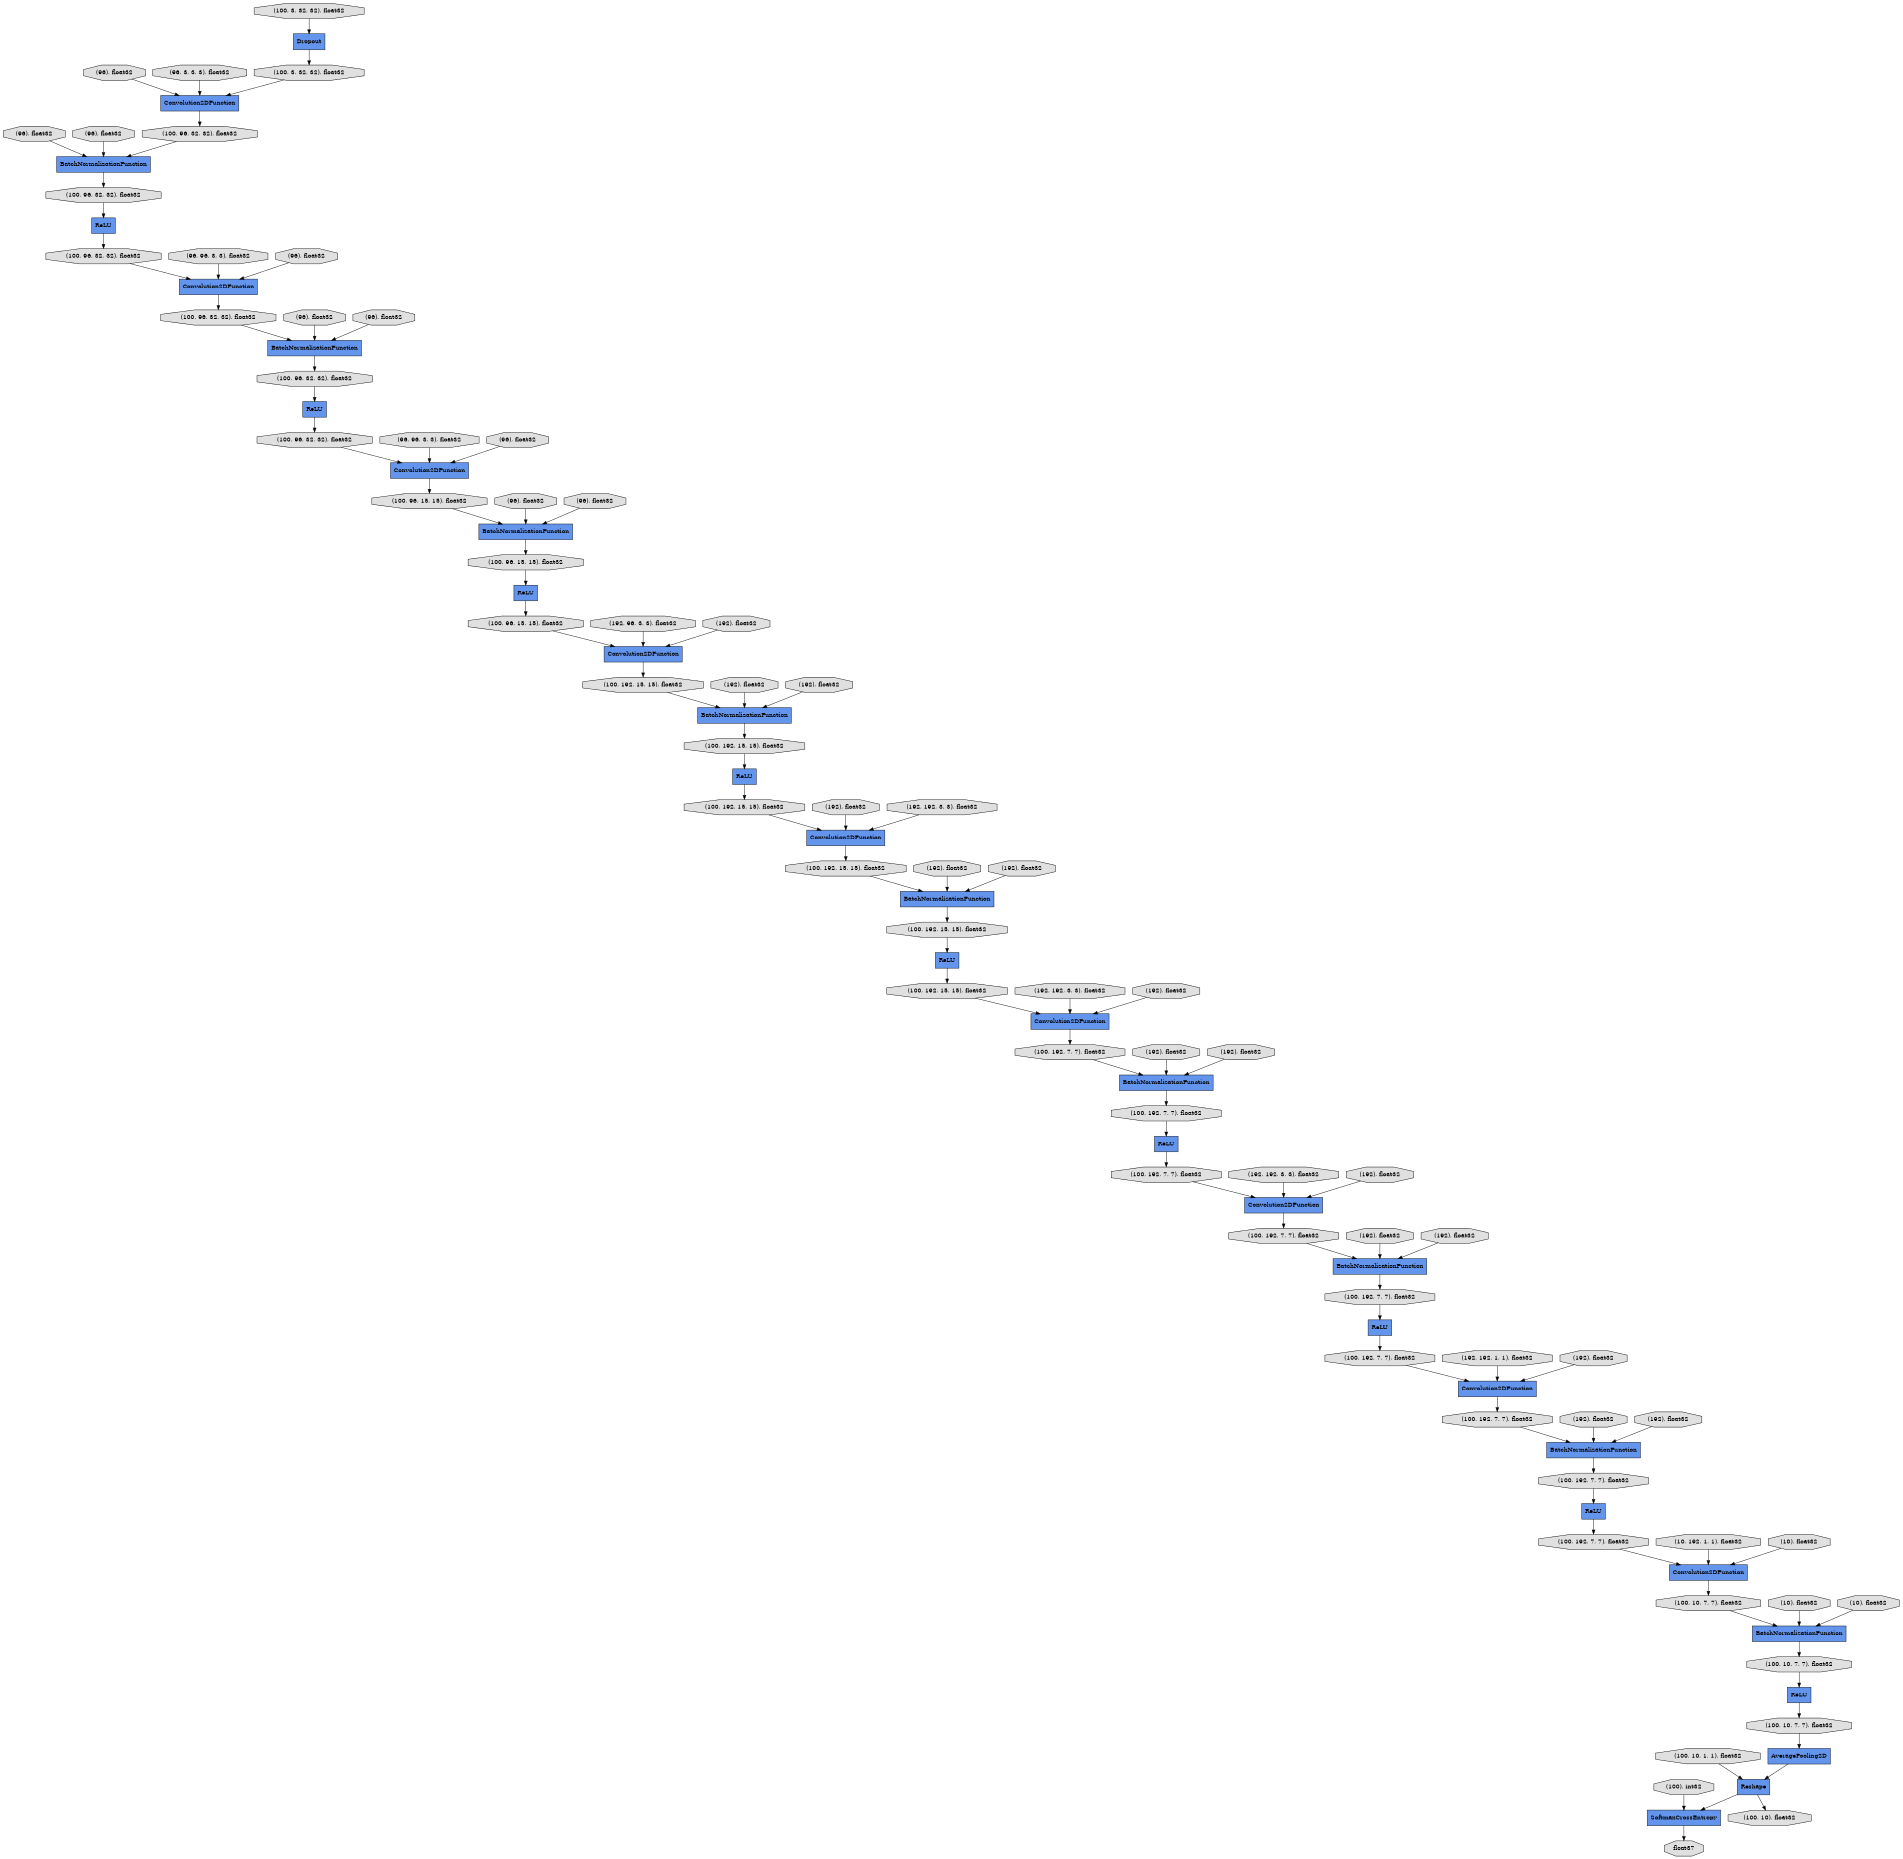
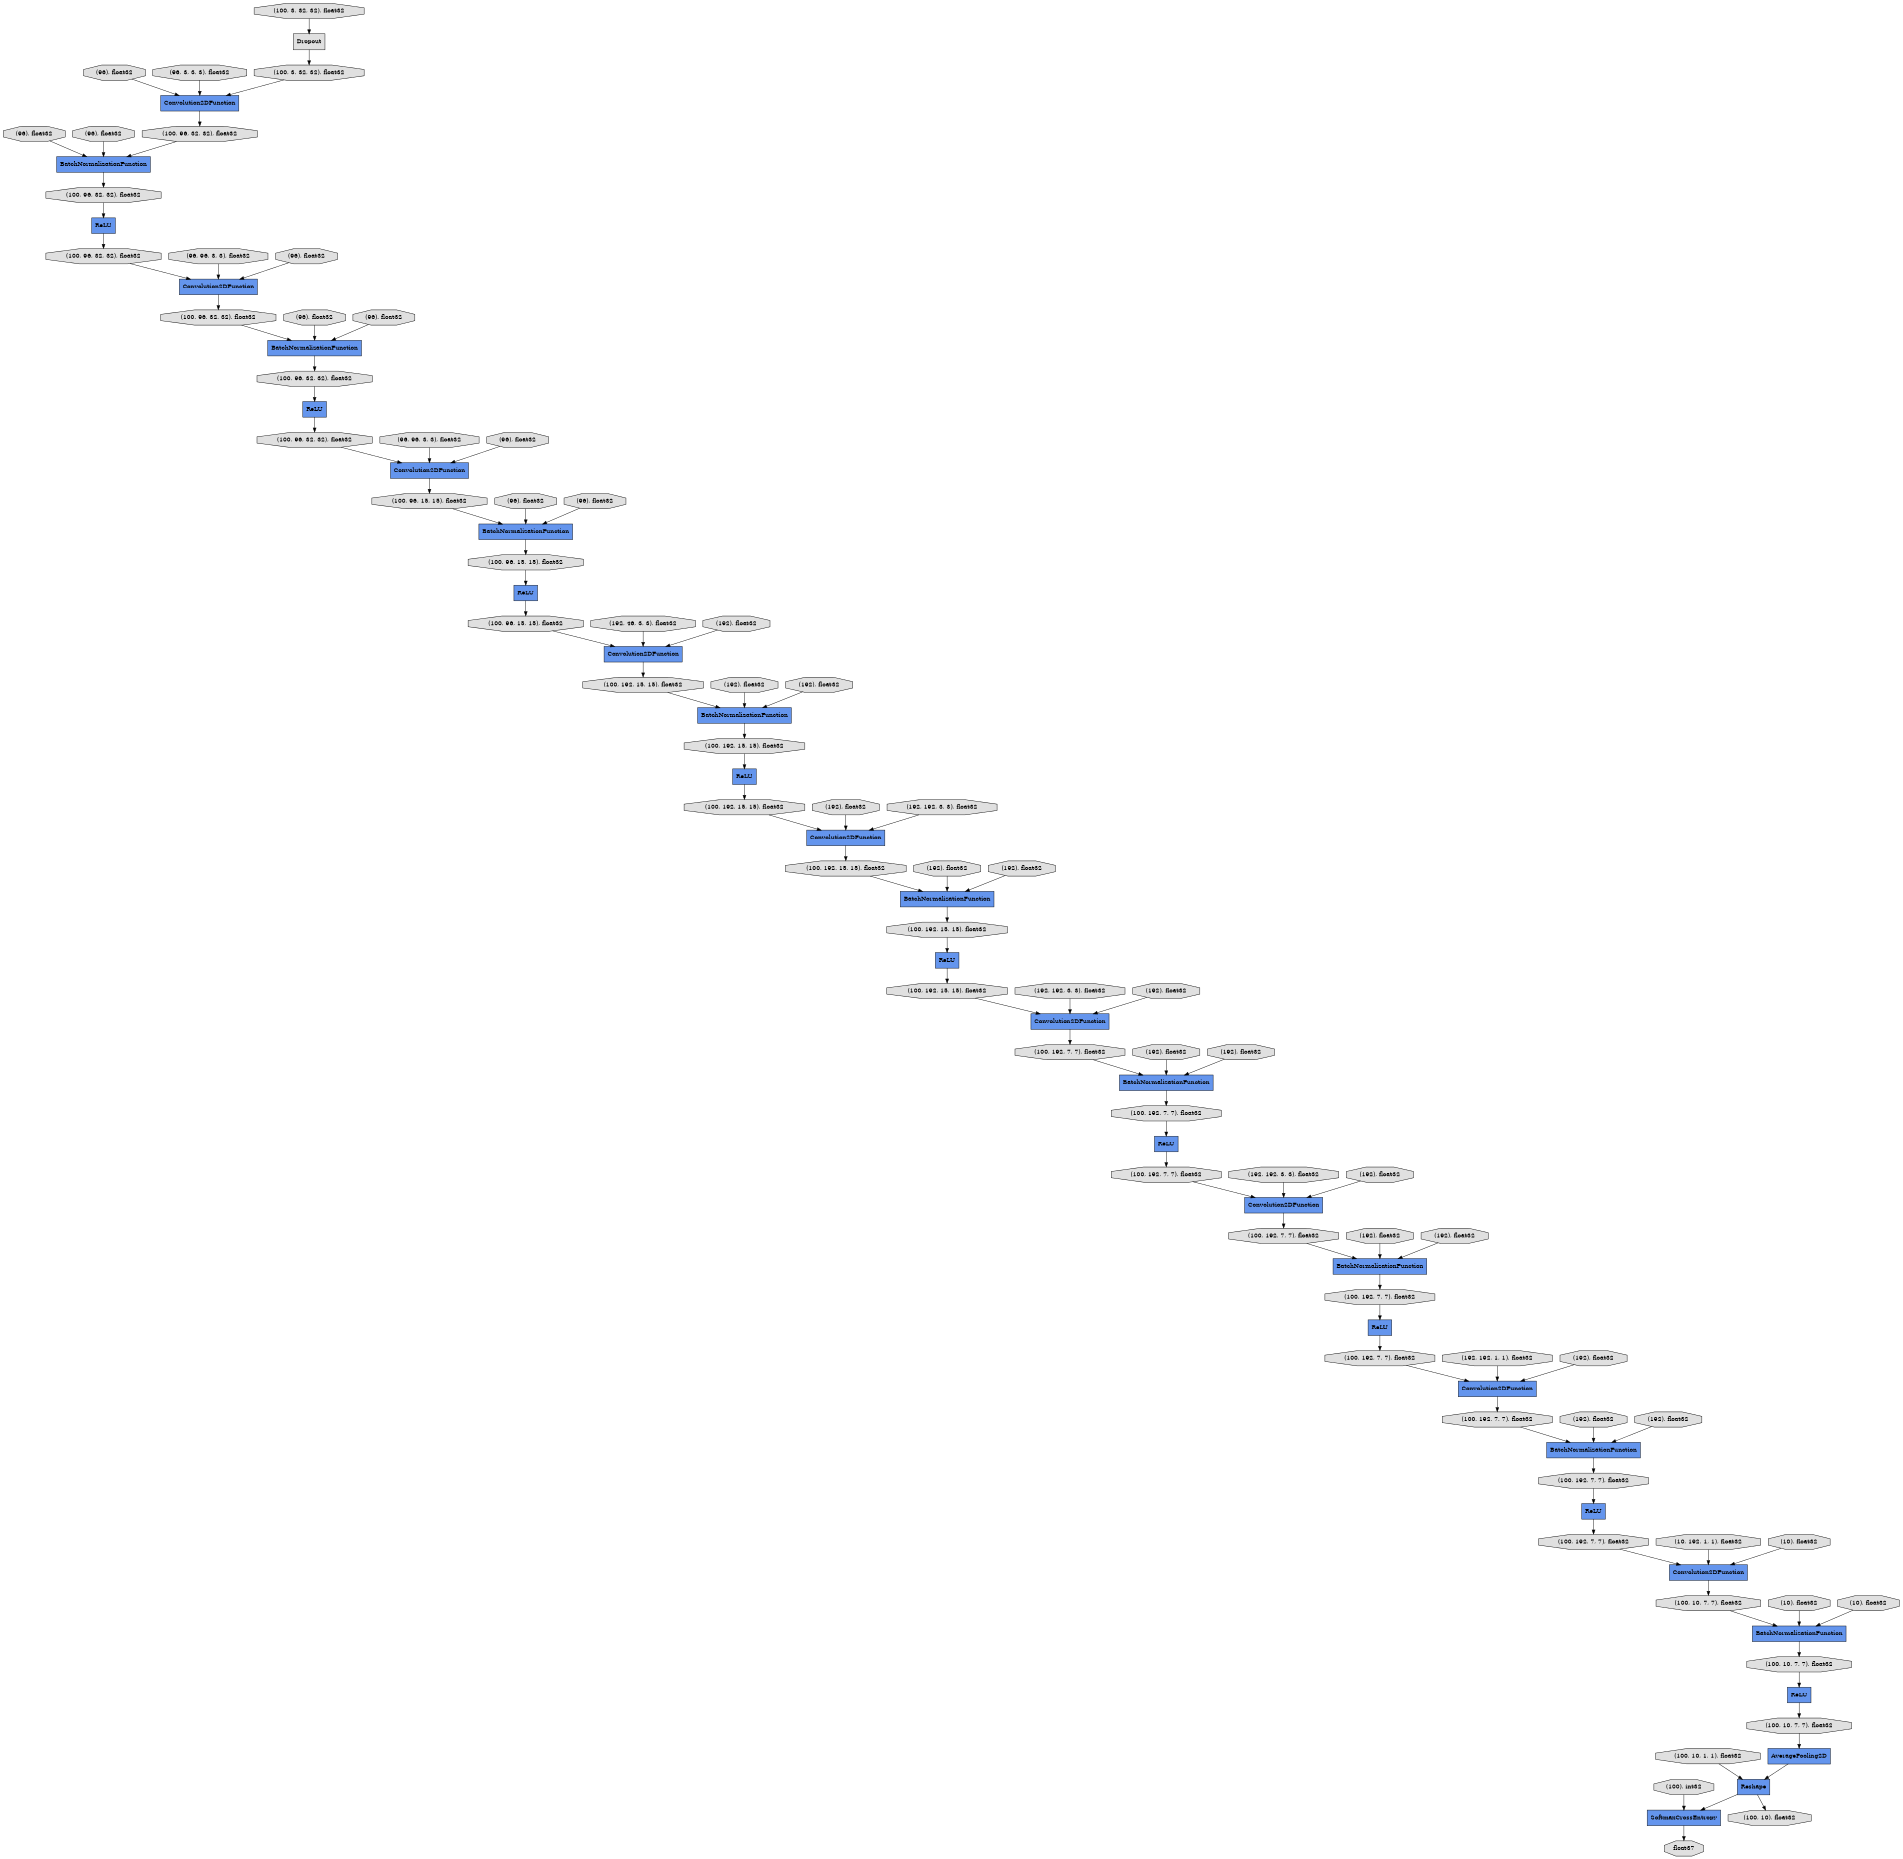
(309, 42) -> (309, 42)
(643, 624) -> (643, 624)
